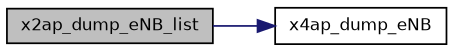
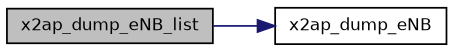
(361, 26) -> (361, 26)
